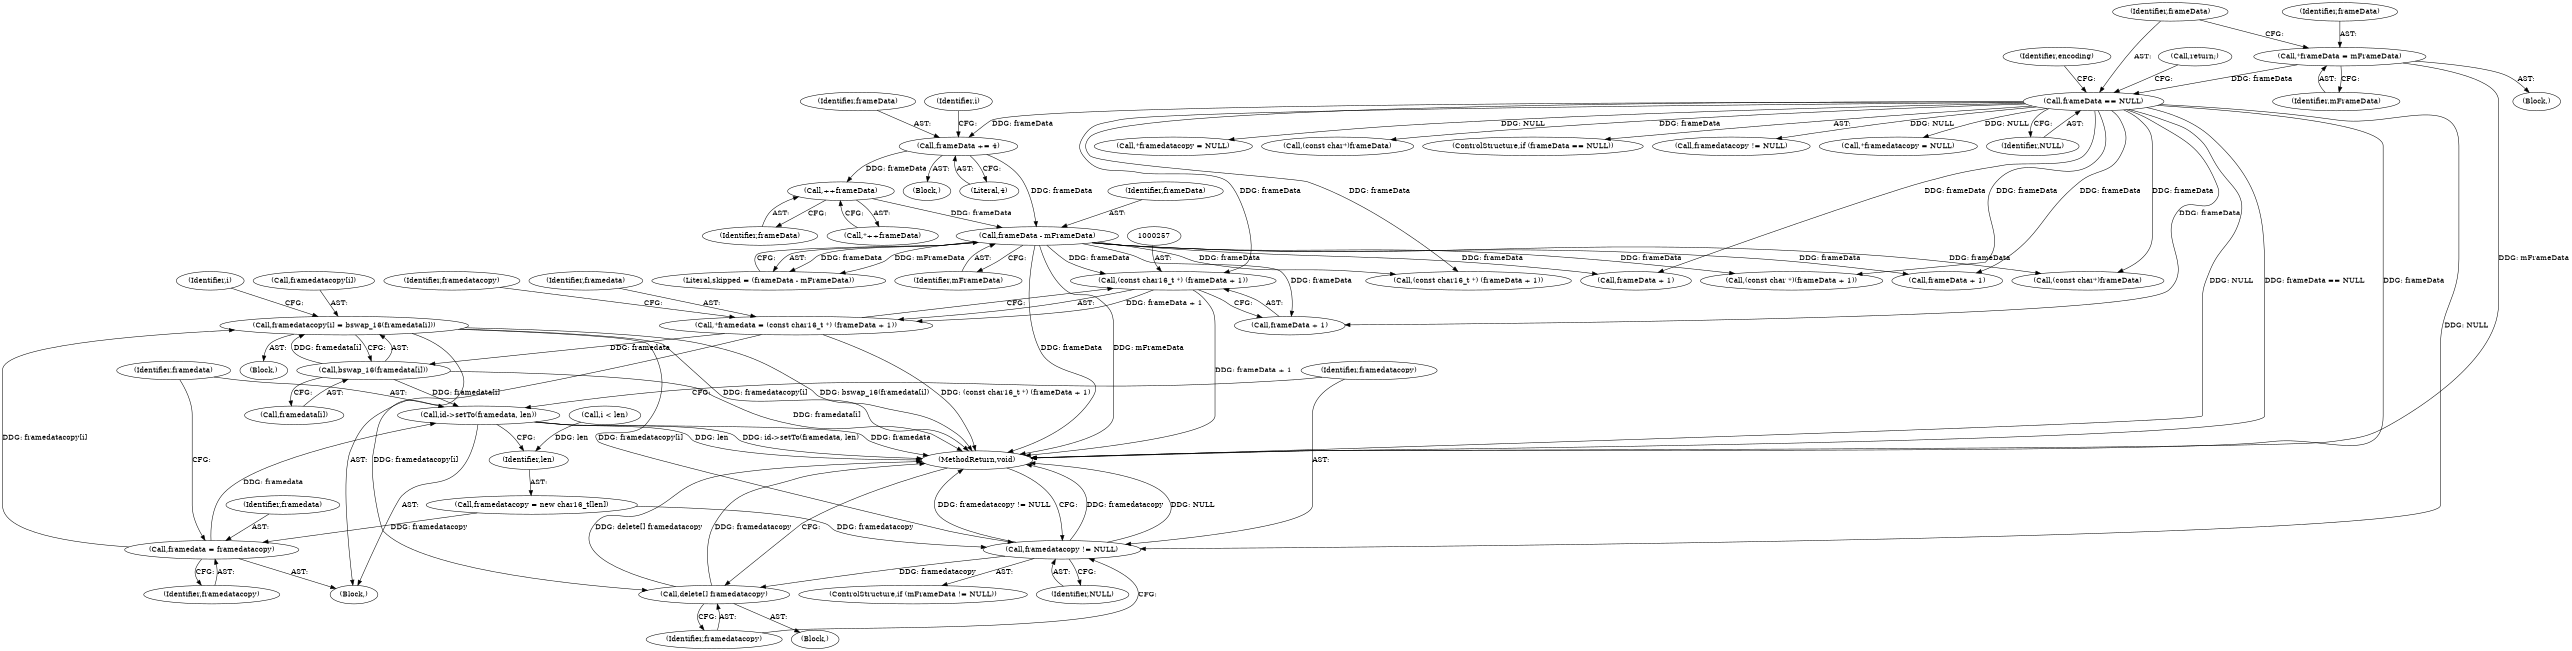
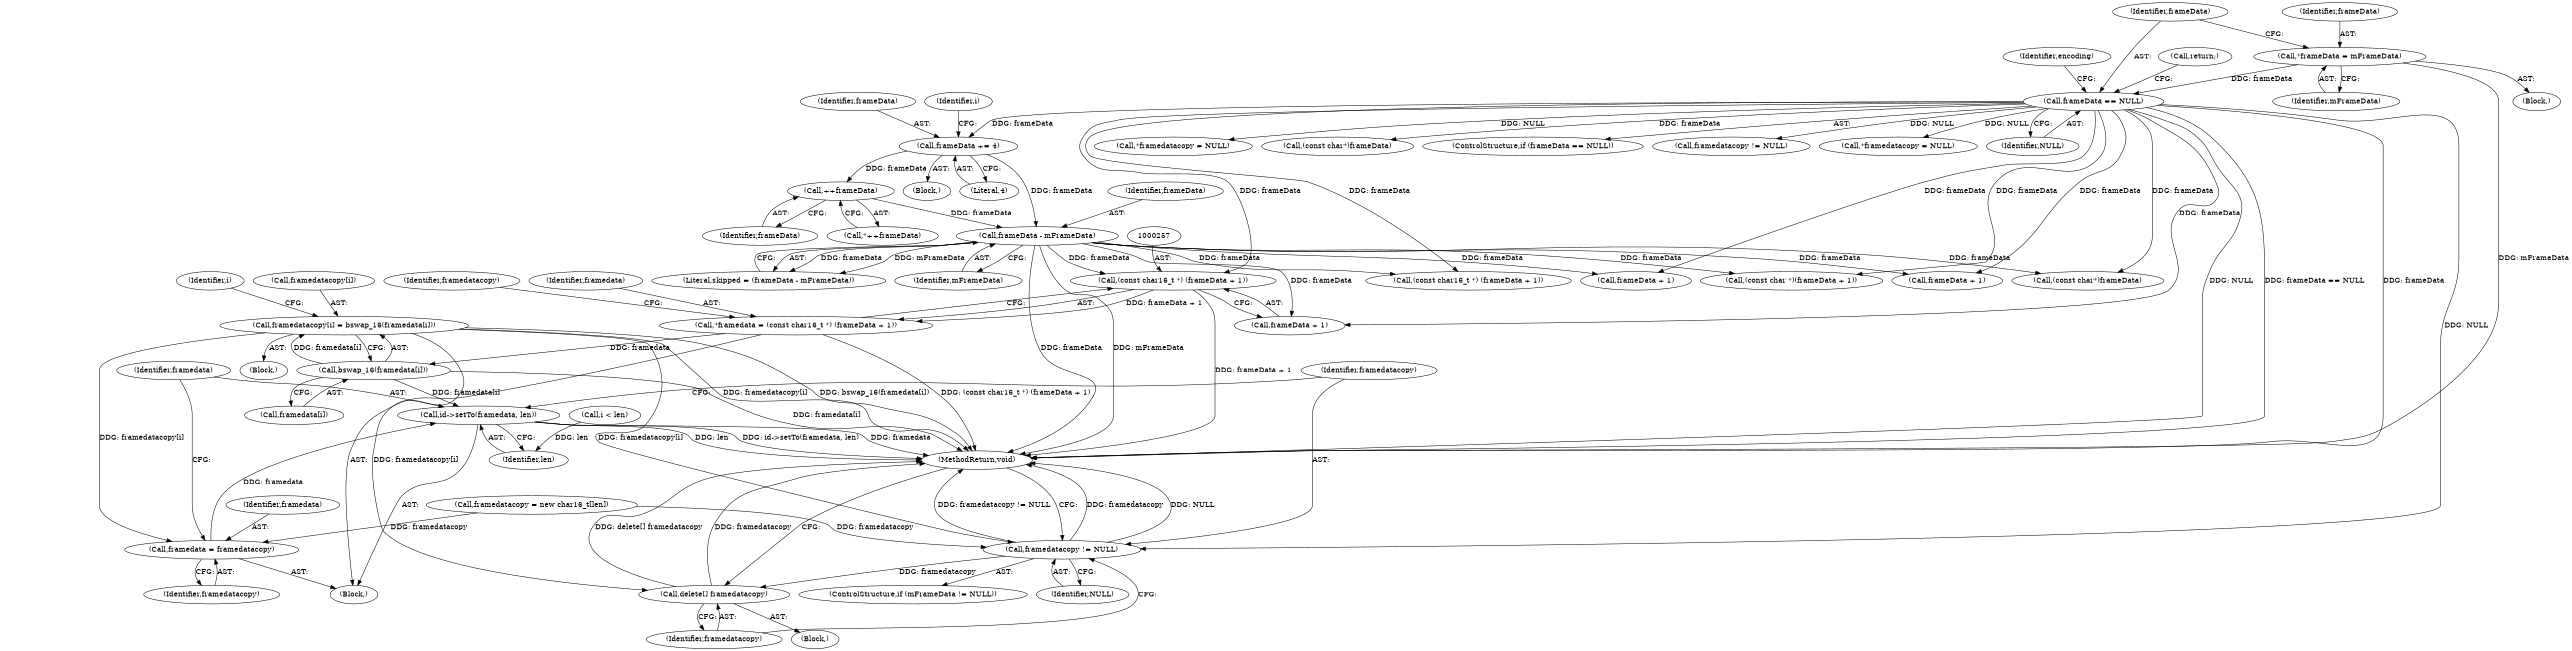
(3, 390) -> (99, 391)
(530, 480) -> (491, 444)
